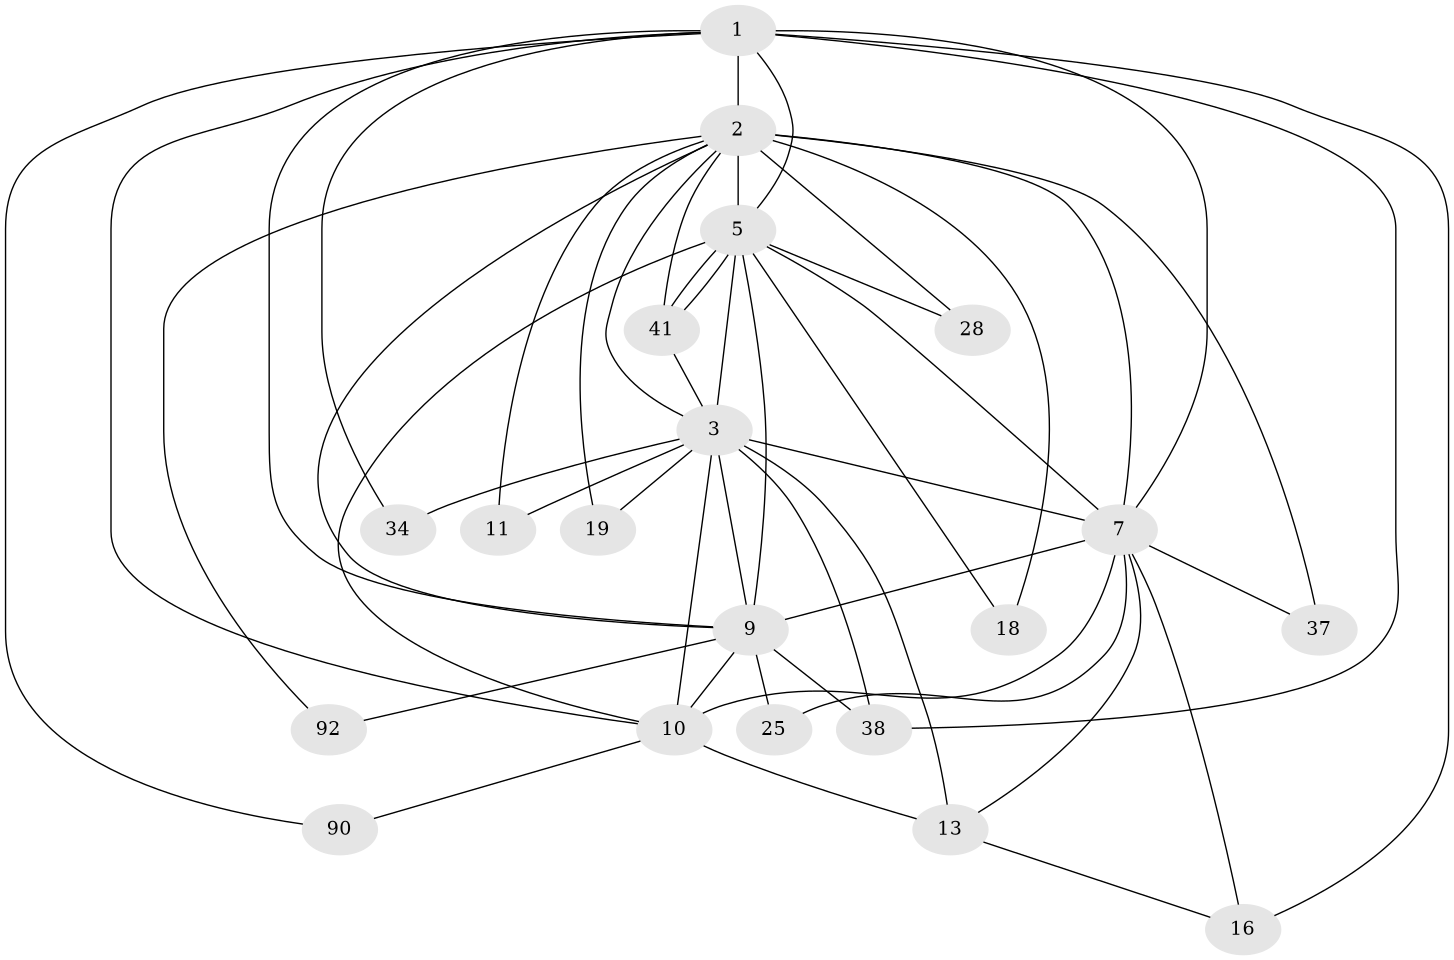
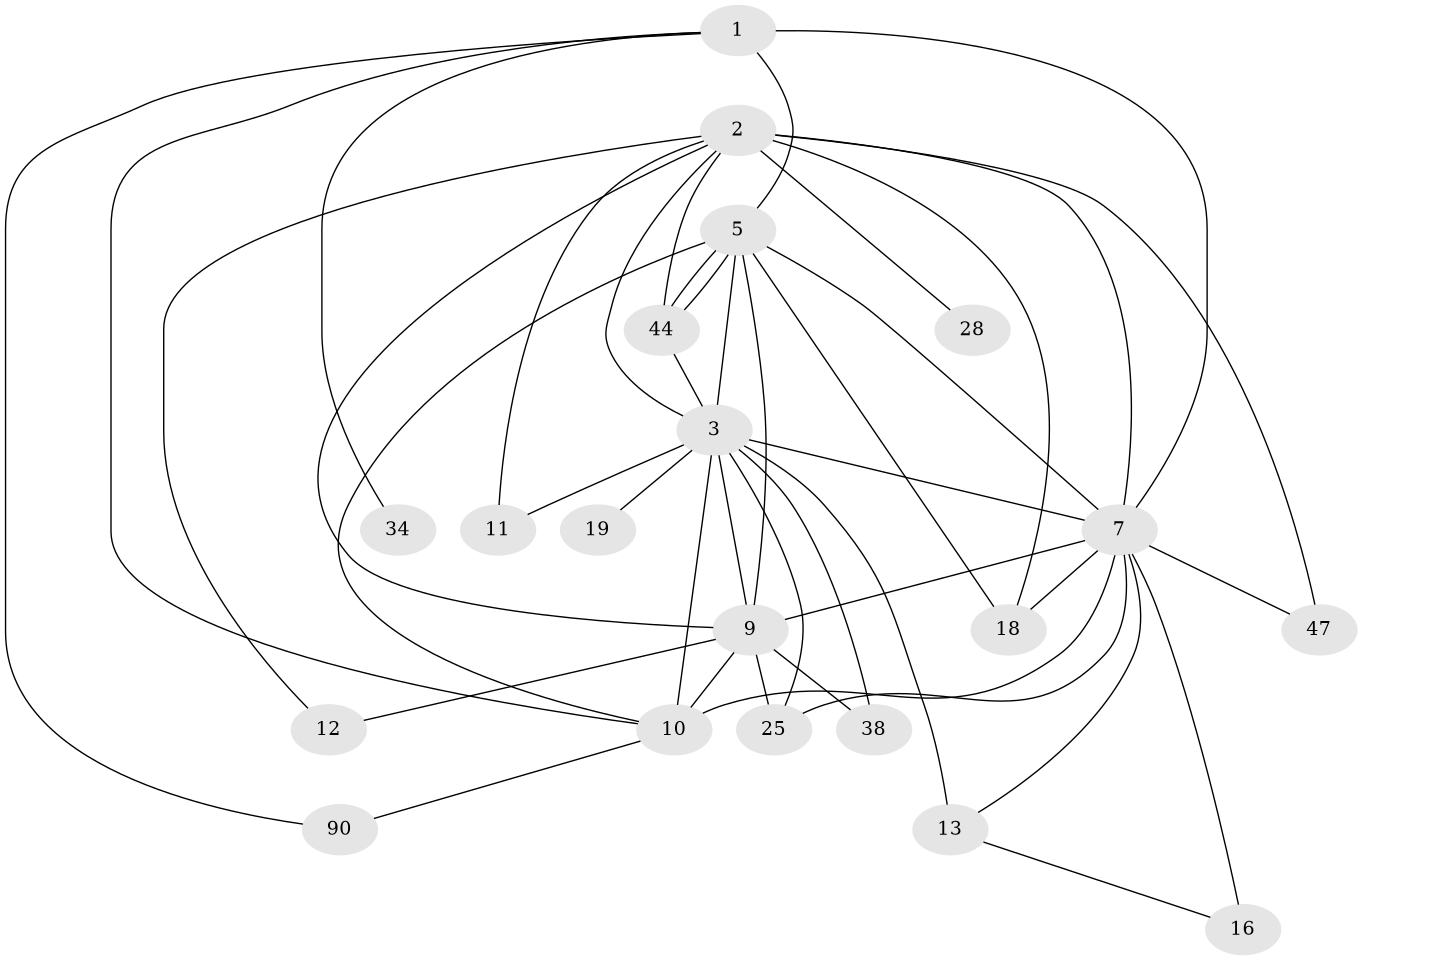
(738, 81) -> none
(738, 181) -> none
(1449, 244) -> none
(855, 280) -> none
(586, 311) -> none
(662, 330) -> (662, 330)
(269, 342) -> none
(1396, 343) -> none
(552, 472) -> (791, 574)
none -> (1064, 580)
(1320, 630) -> (1320, 630)
(329, 730) -> (329, 730)
(809, 785) -> none
